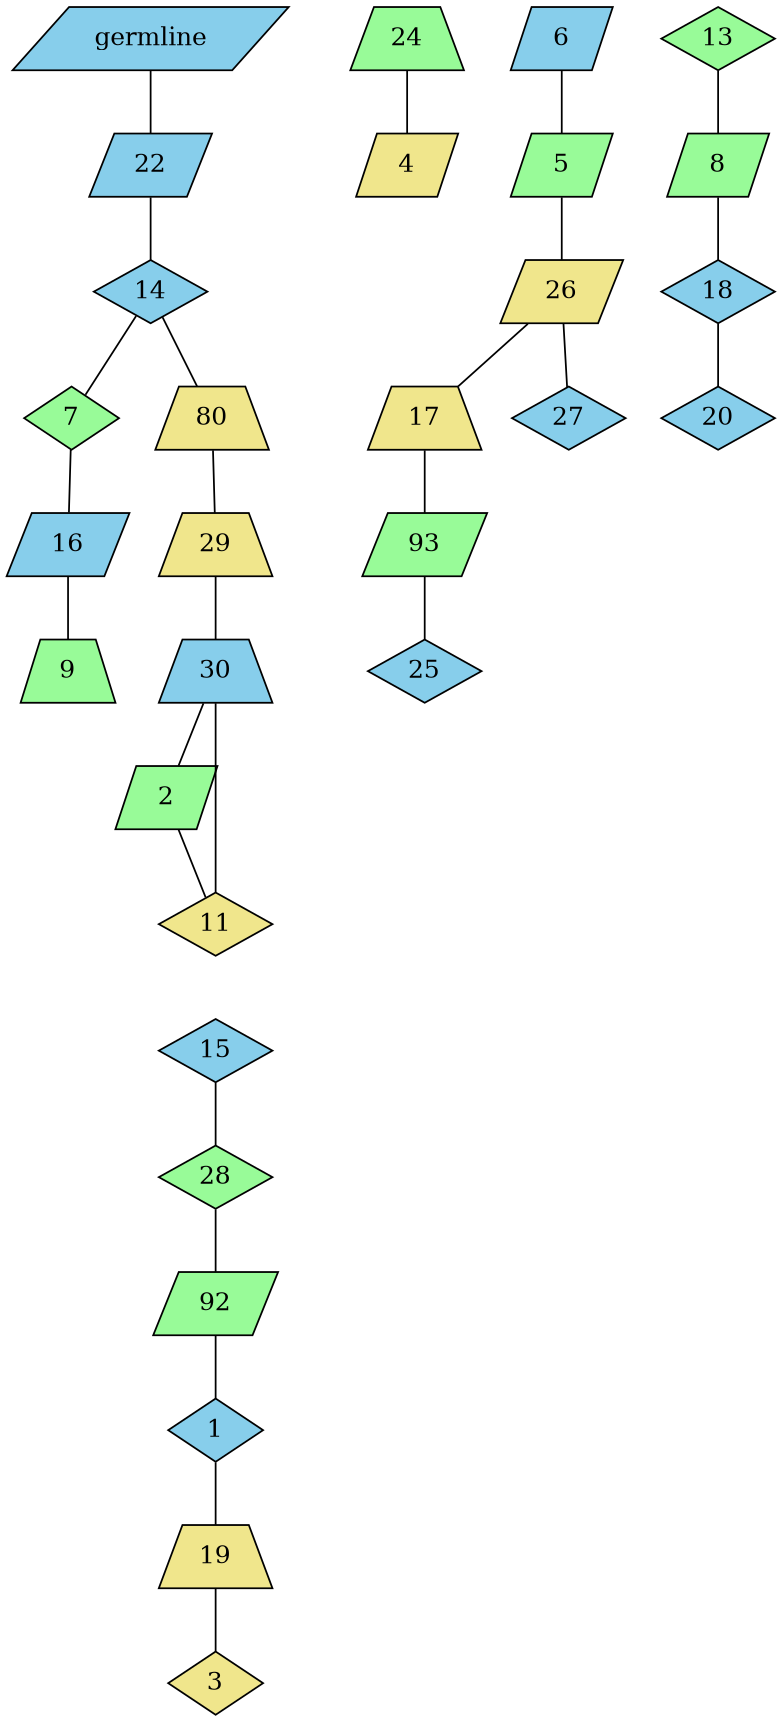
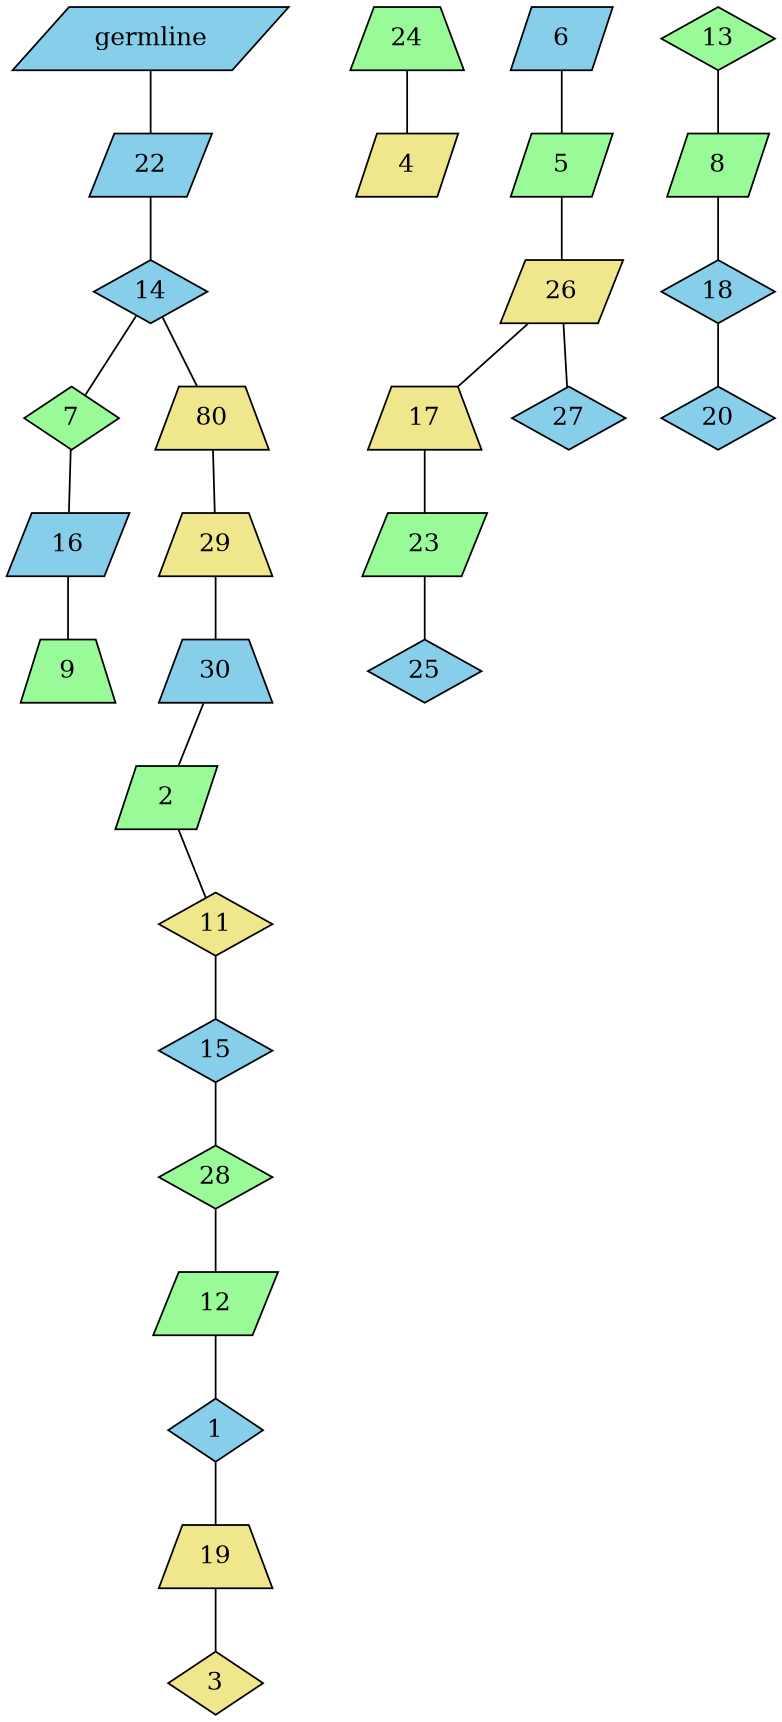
(425, 545) -> (425, 545)
(216, 798) -> (216, 988)
(216, 1304) -> (216, 1304)
